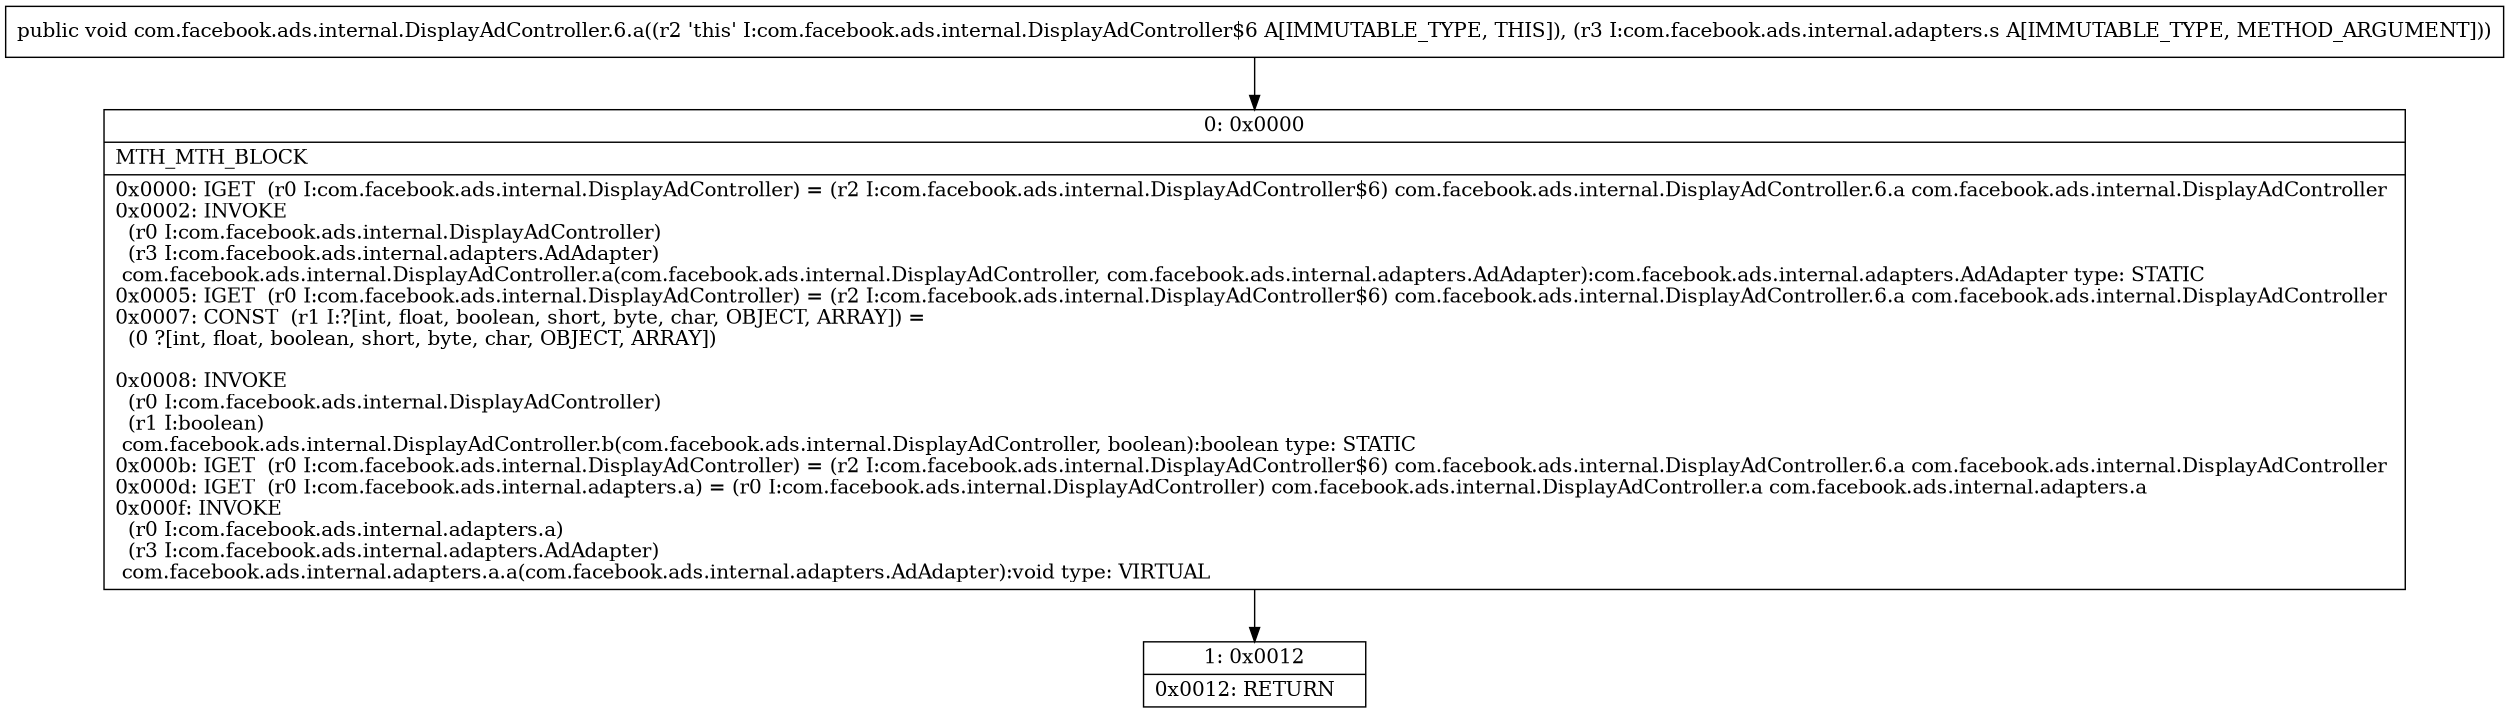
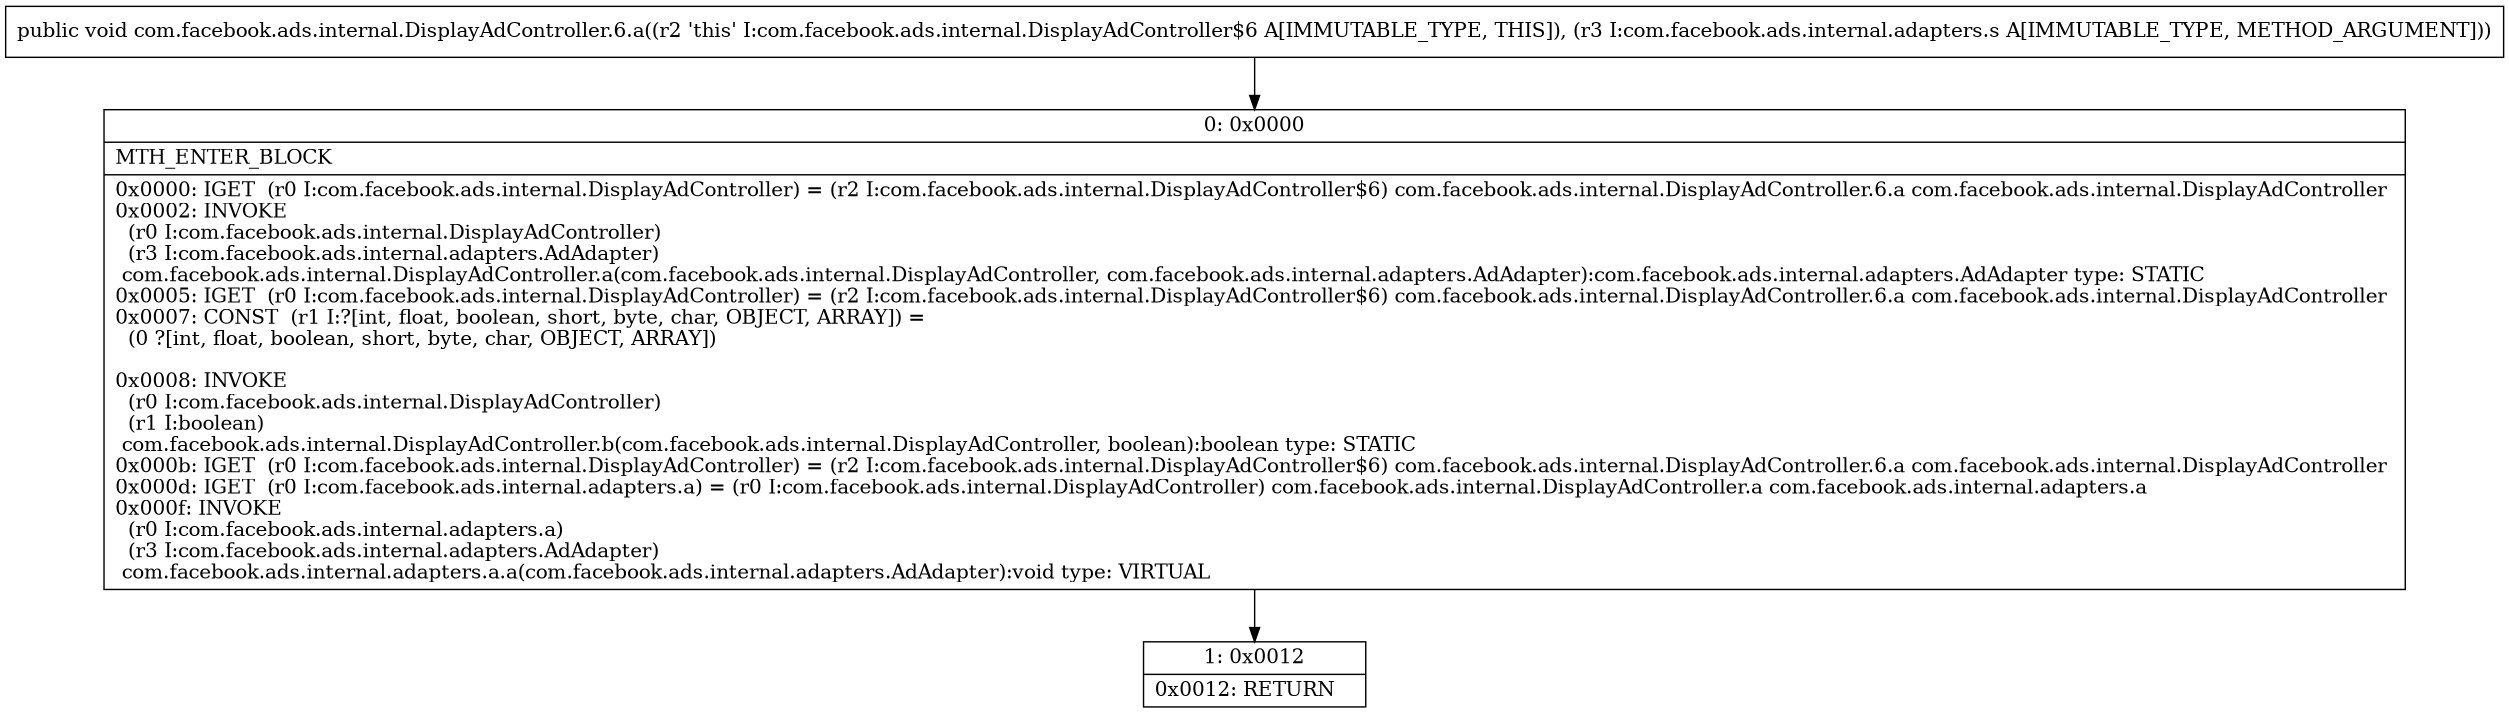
(212, 158) -> (224, 158)
